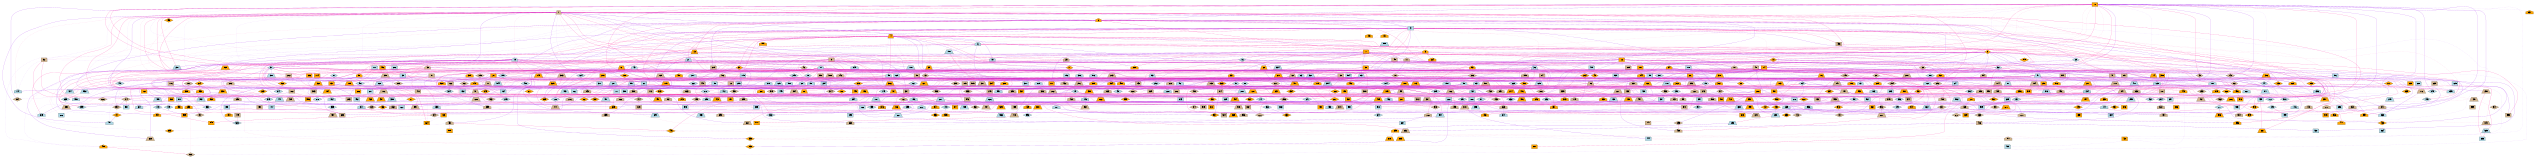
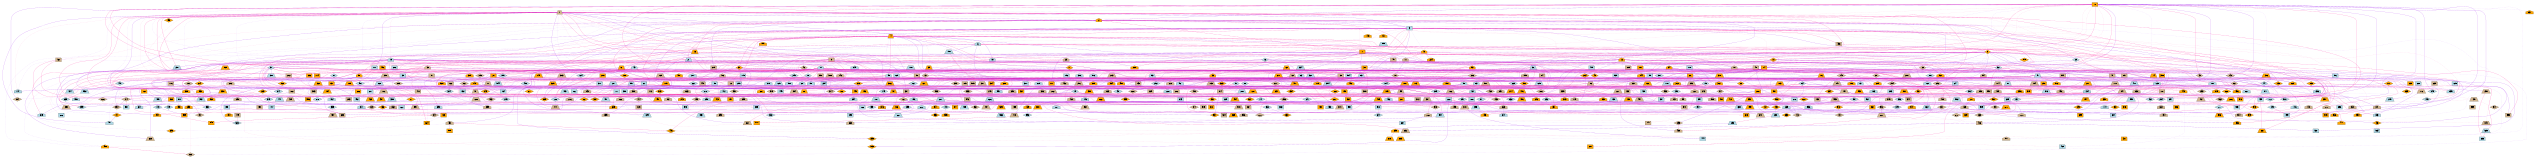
(1622, 60) -> (1622, 60)
(1447, 83) -> (1447, 83)
